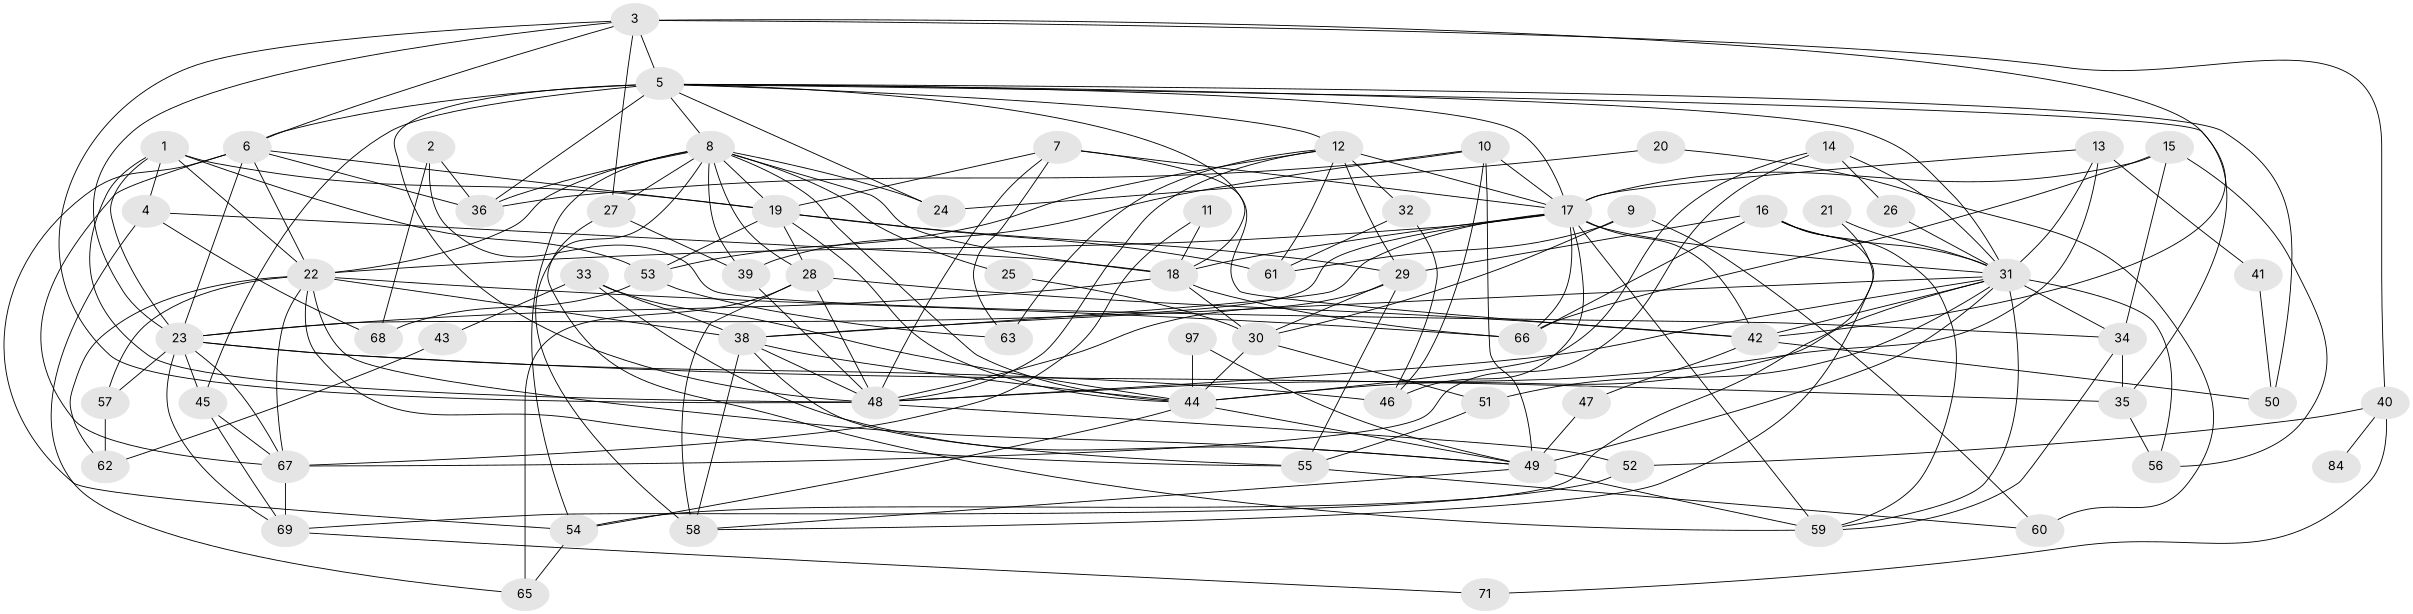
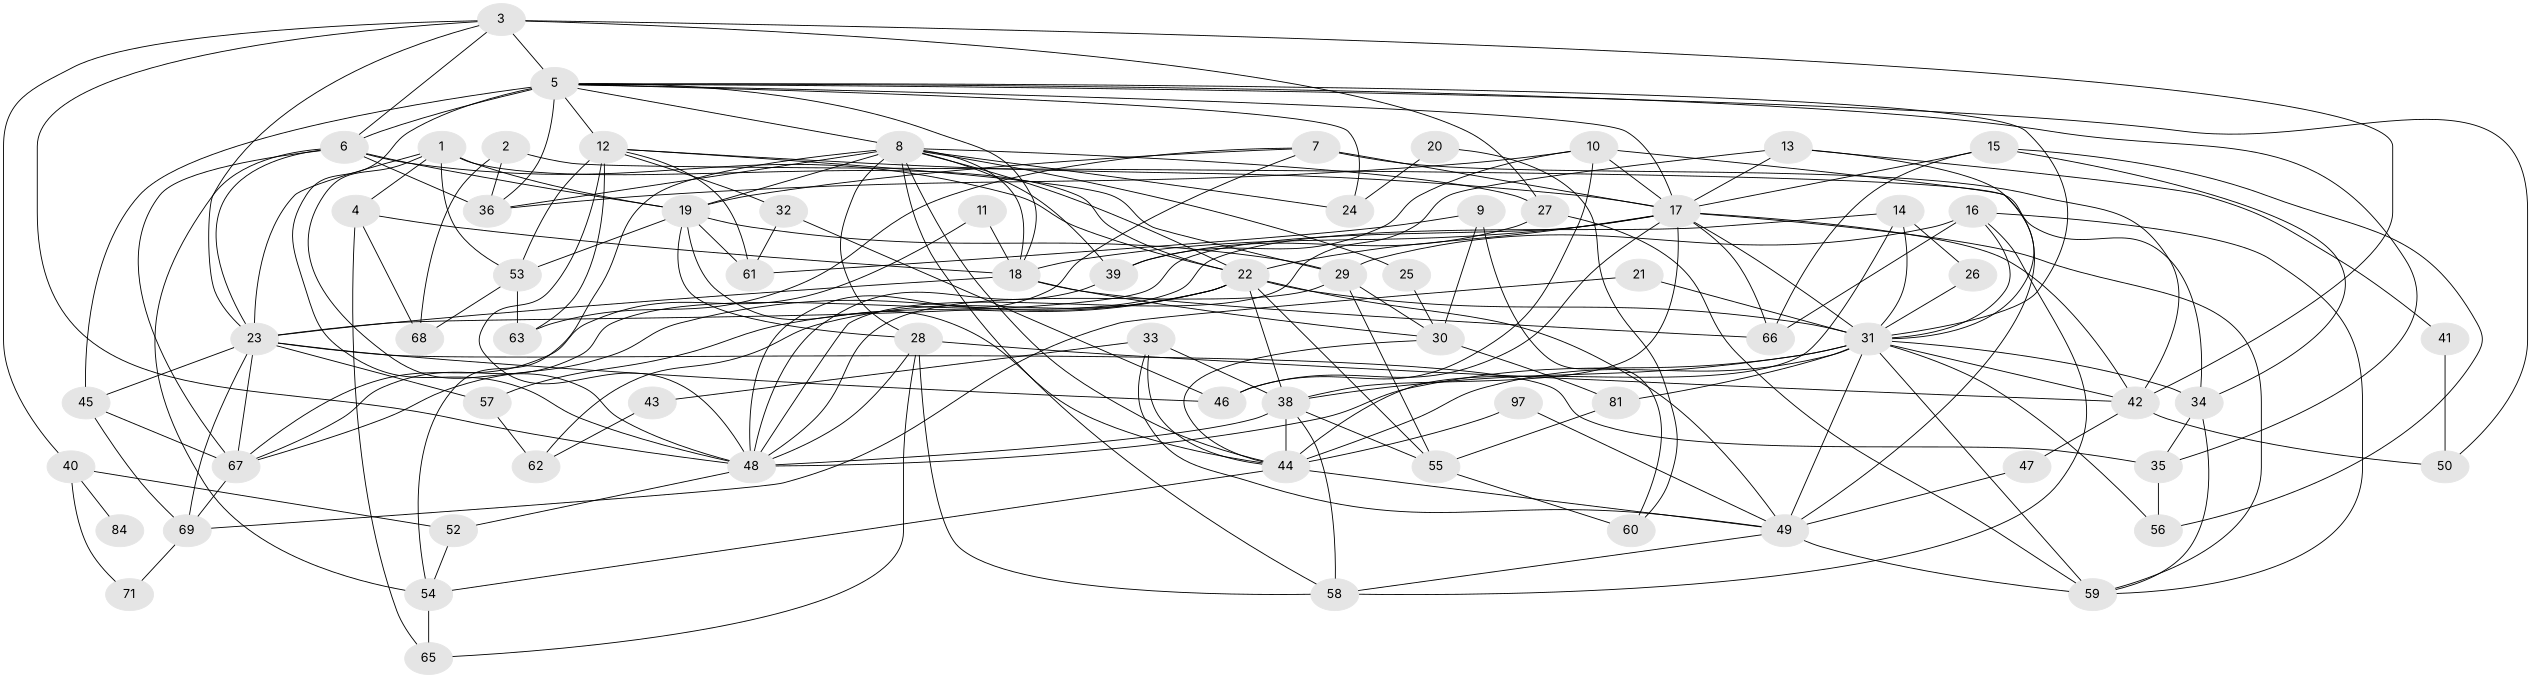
(684, 298) -> (1542, 307)
(1485, 403) -> (1616, 403)
